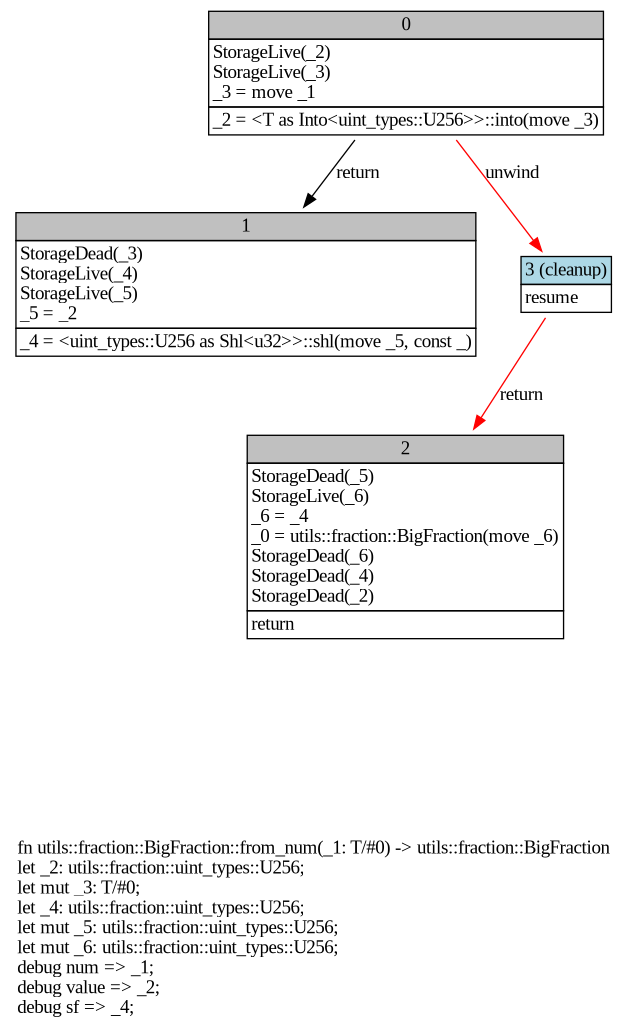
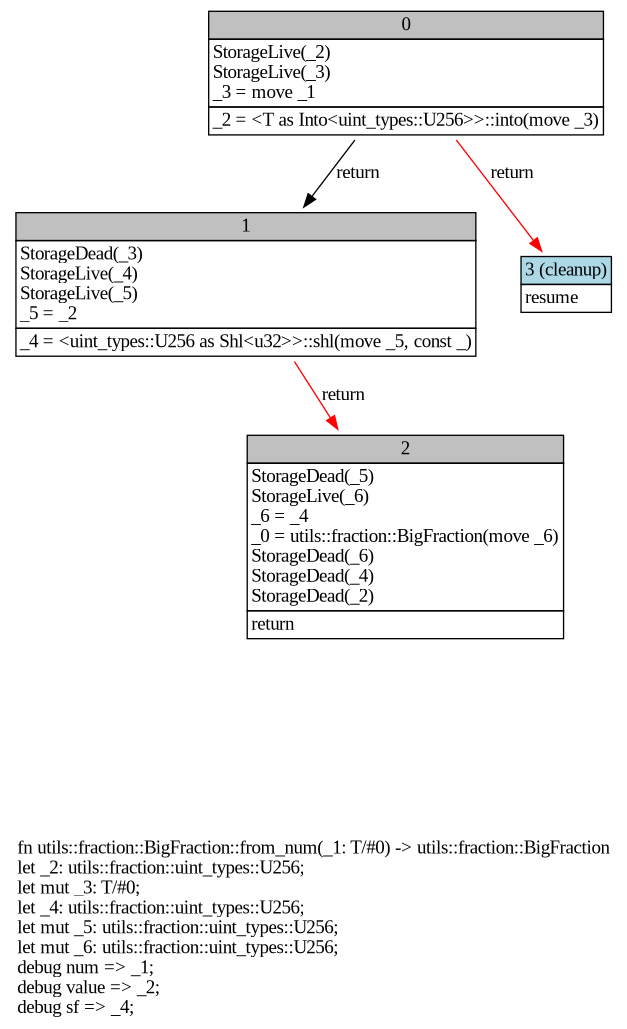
(512, 173) -> (512, 173)
(513, 368) -> (312, 390)
